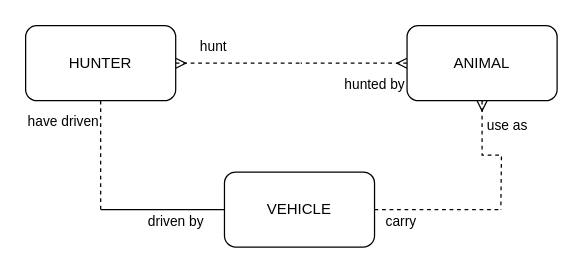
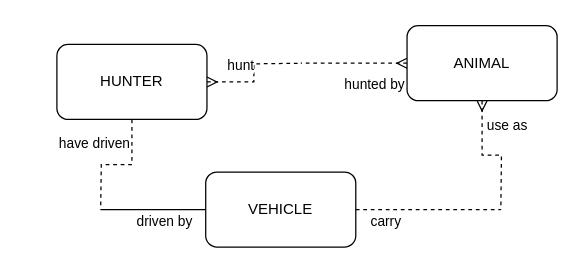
(101, 63) -> (132, 82)
(299, 209) -> (281, 209)
